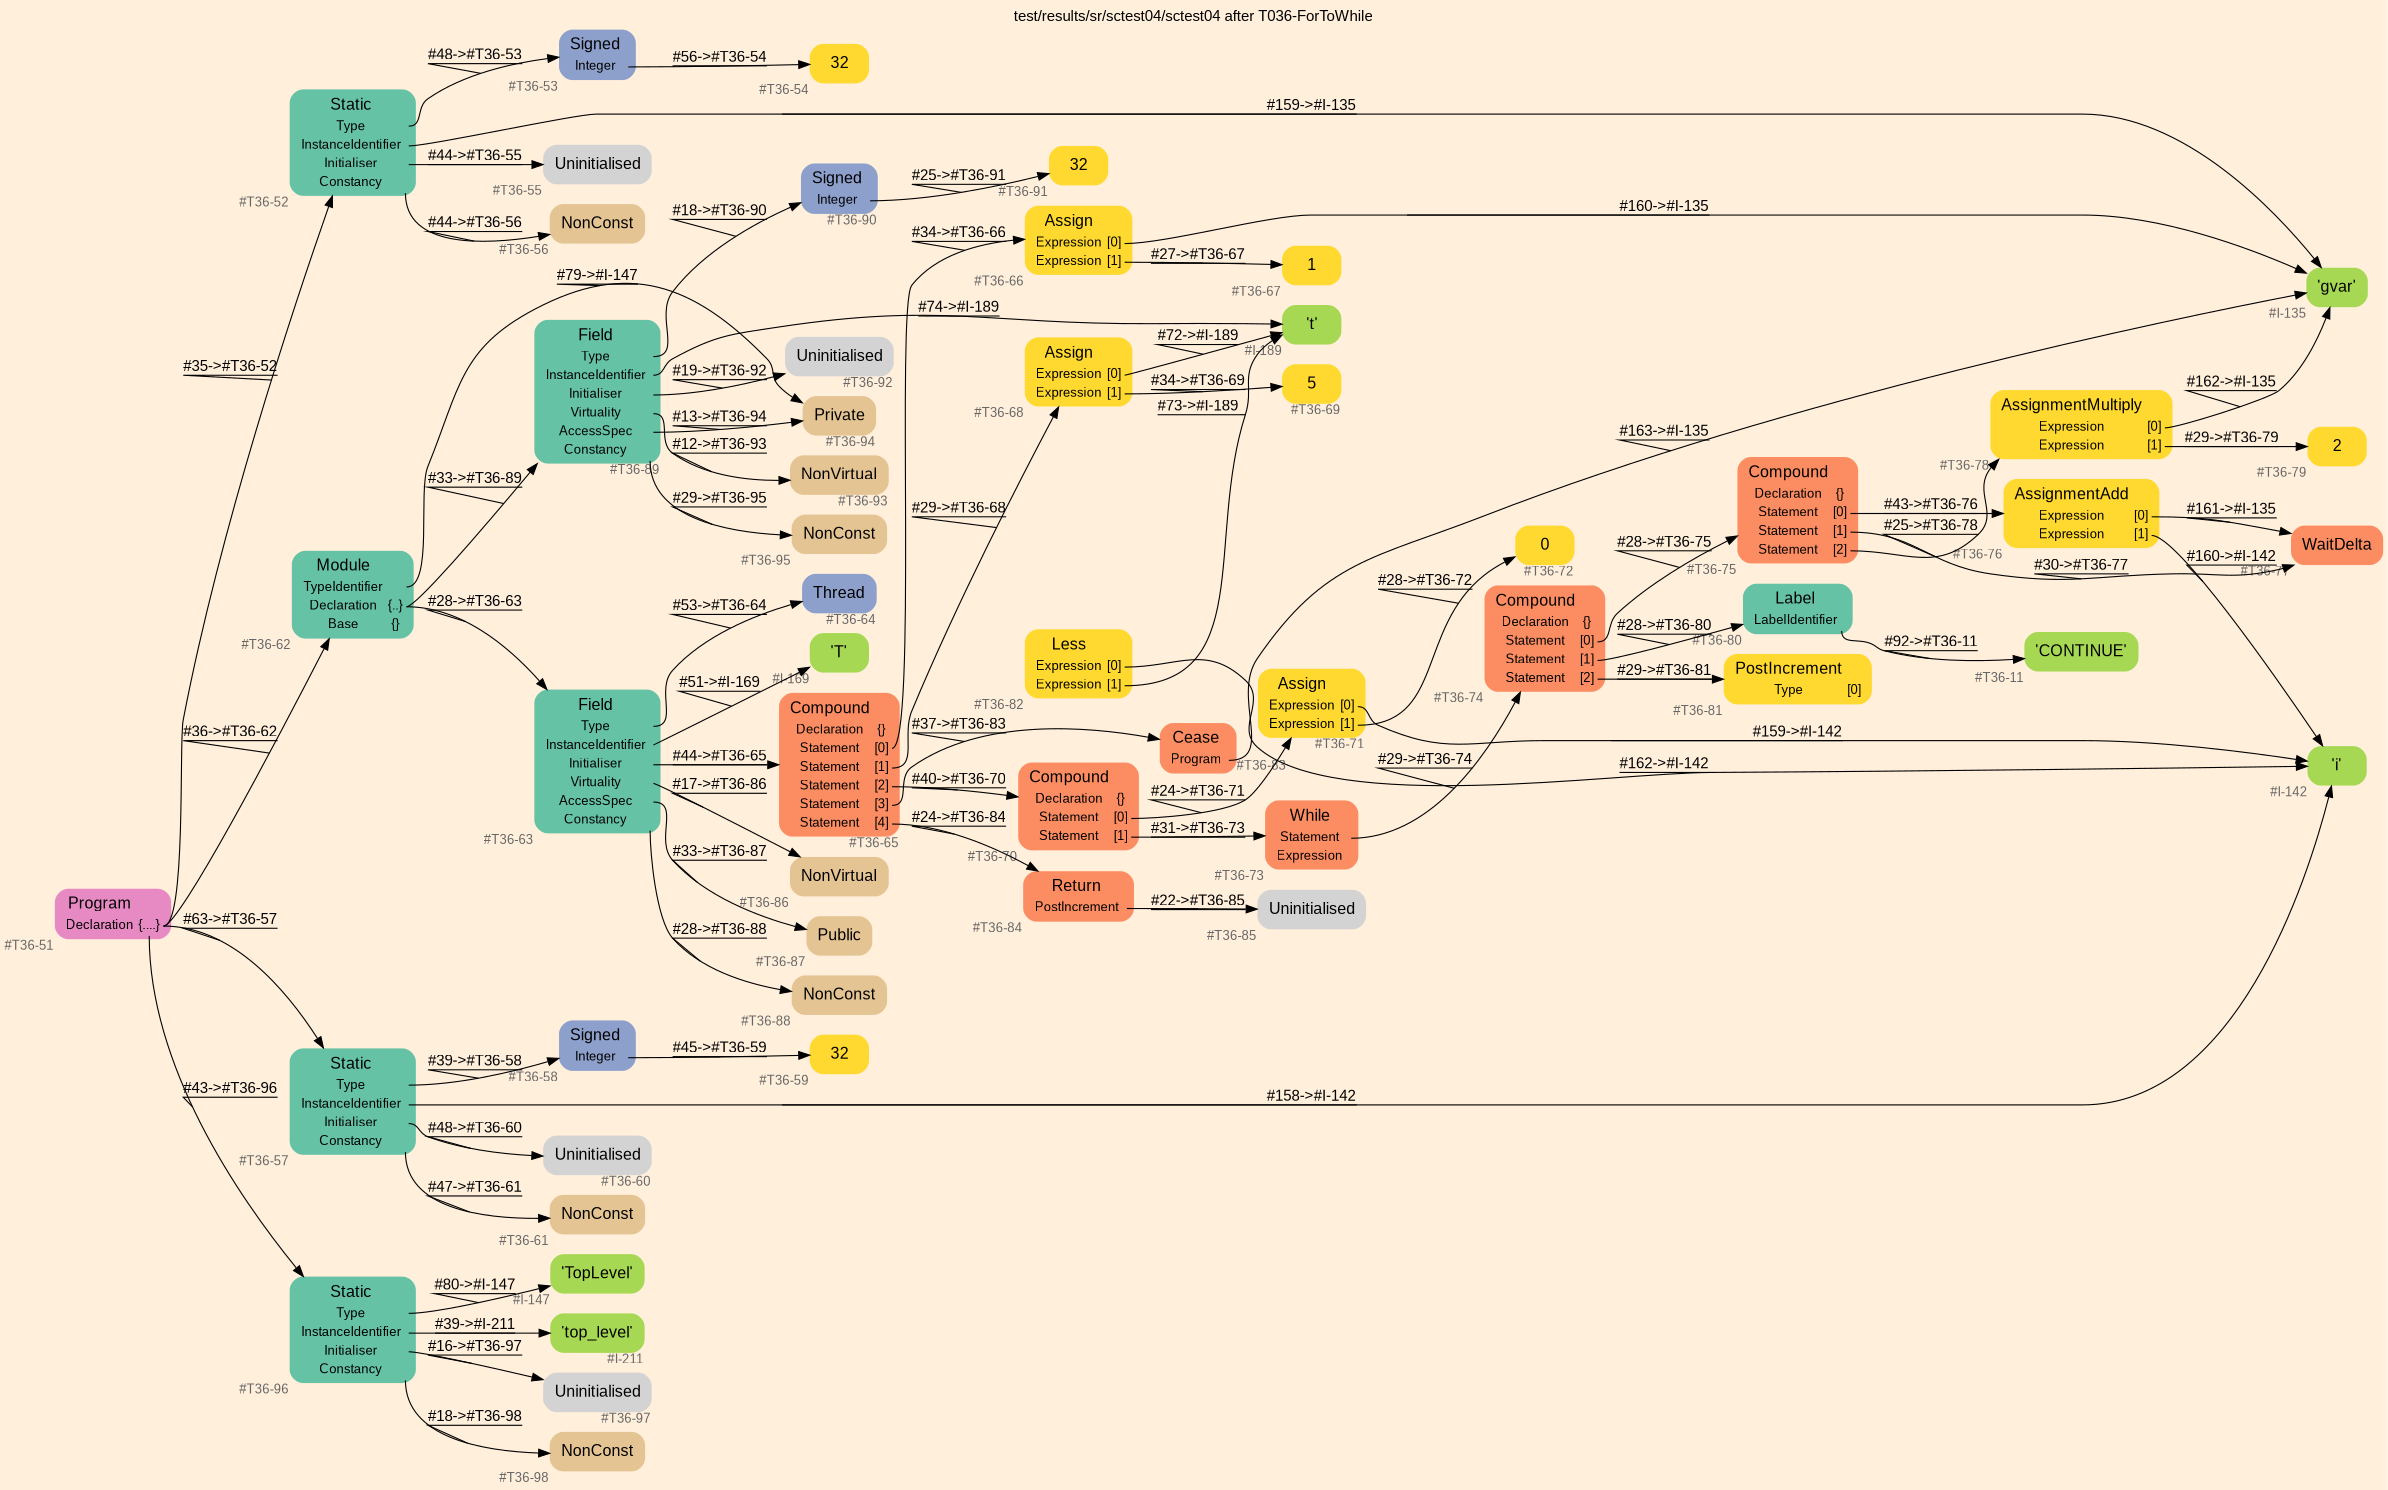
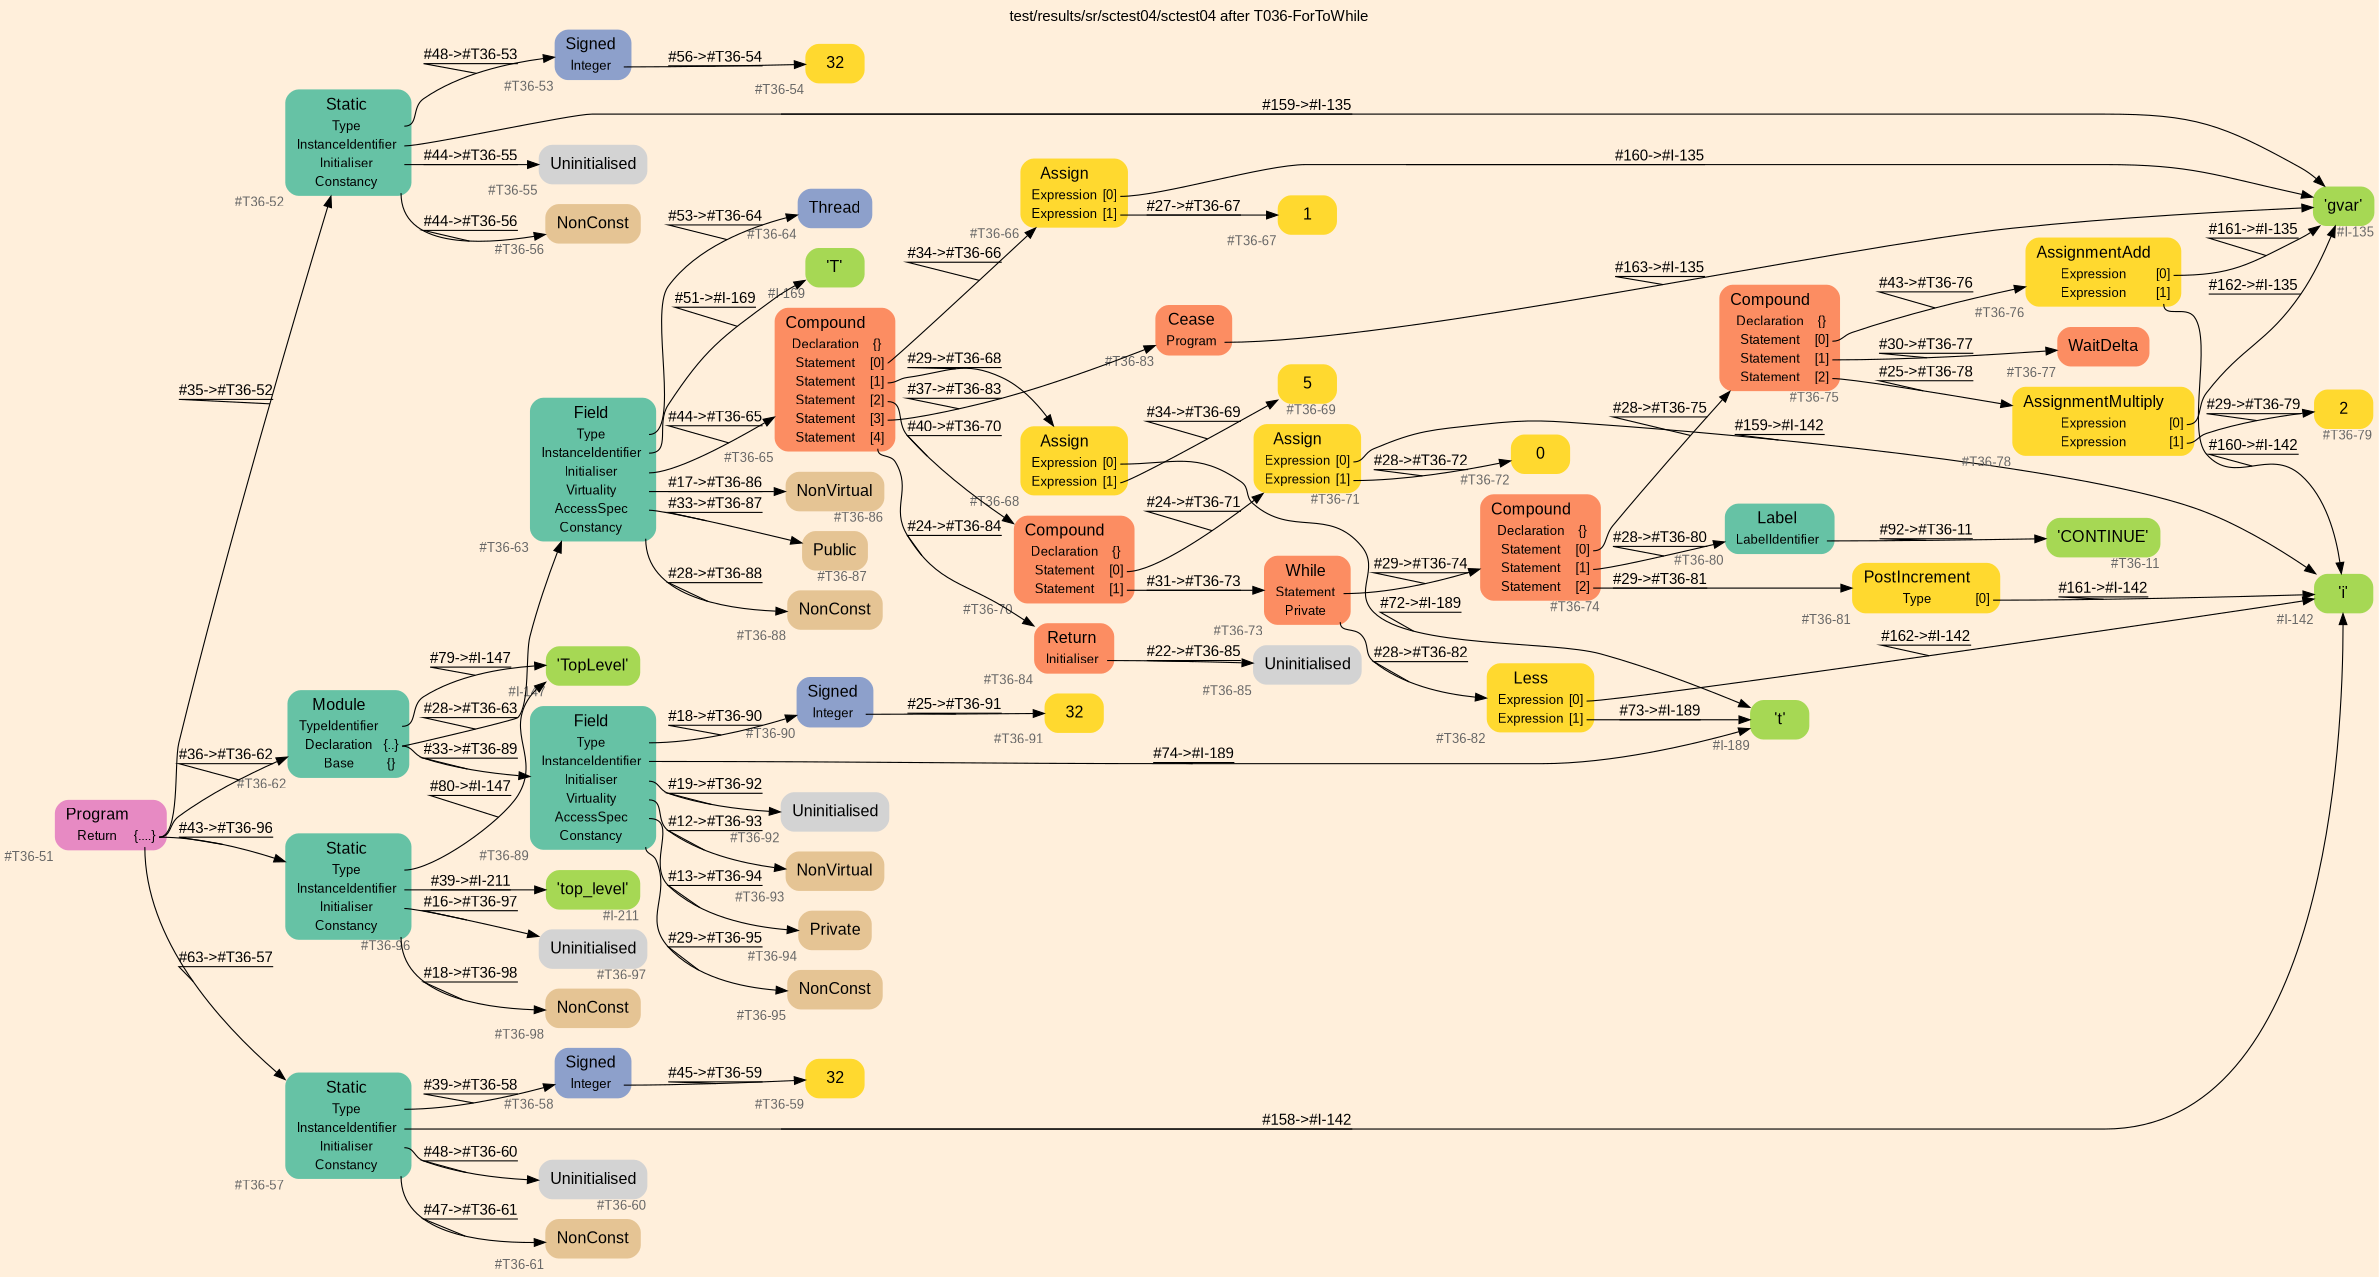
(528, 313) -> (458, 681)
(2216, 520) -> (2245, 265)
none -> (2148, 599)
none -> (1396, 676)
(1310, 856) -> (1306, 611)
(1077, 907) -> (1073, 659)
(100, 925) -> (98, 836)
